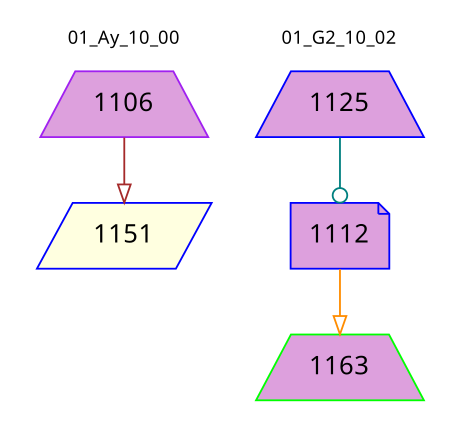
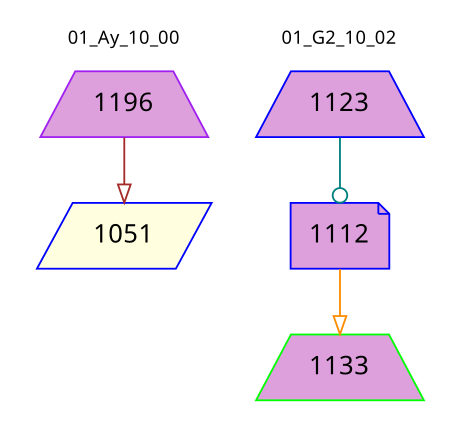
(124, 104) -> (124, 104)
(340, 104) -> (340, 104)
(124, 236) -> (124, 236)
(340, 367) -> (340, 367)
